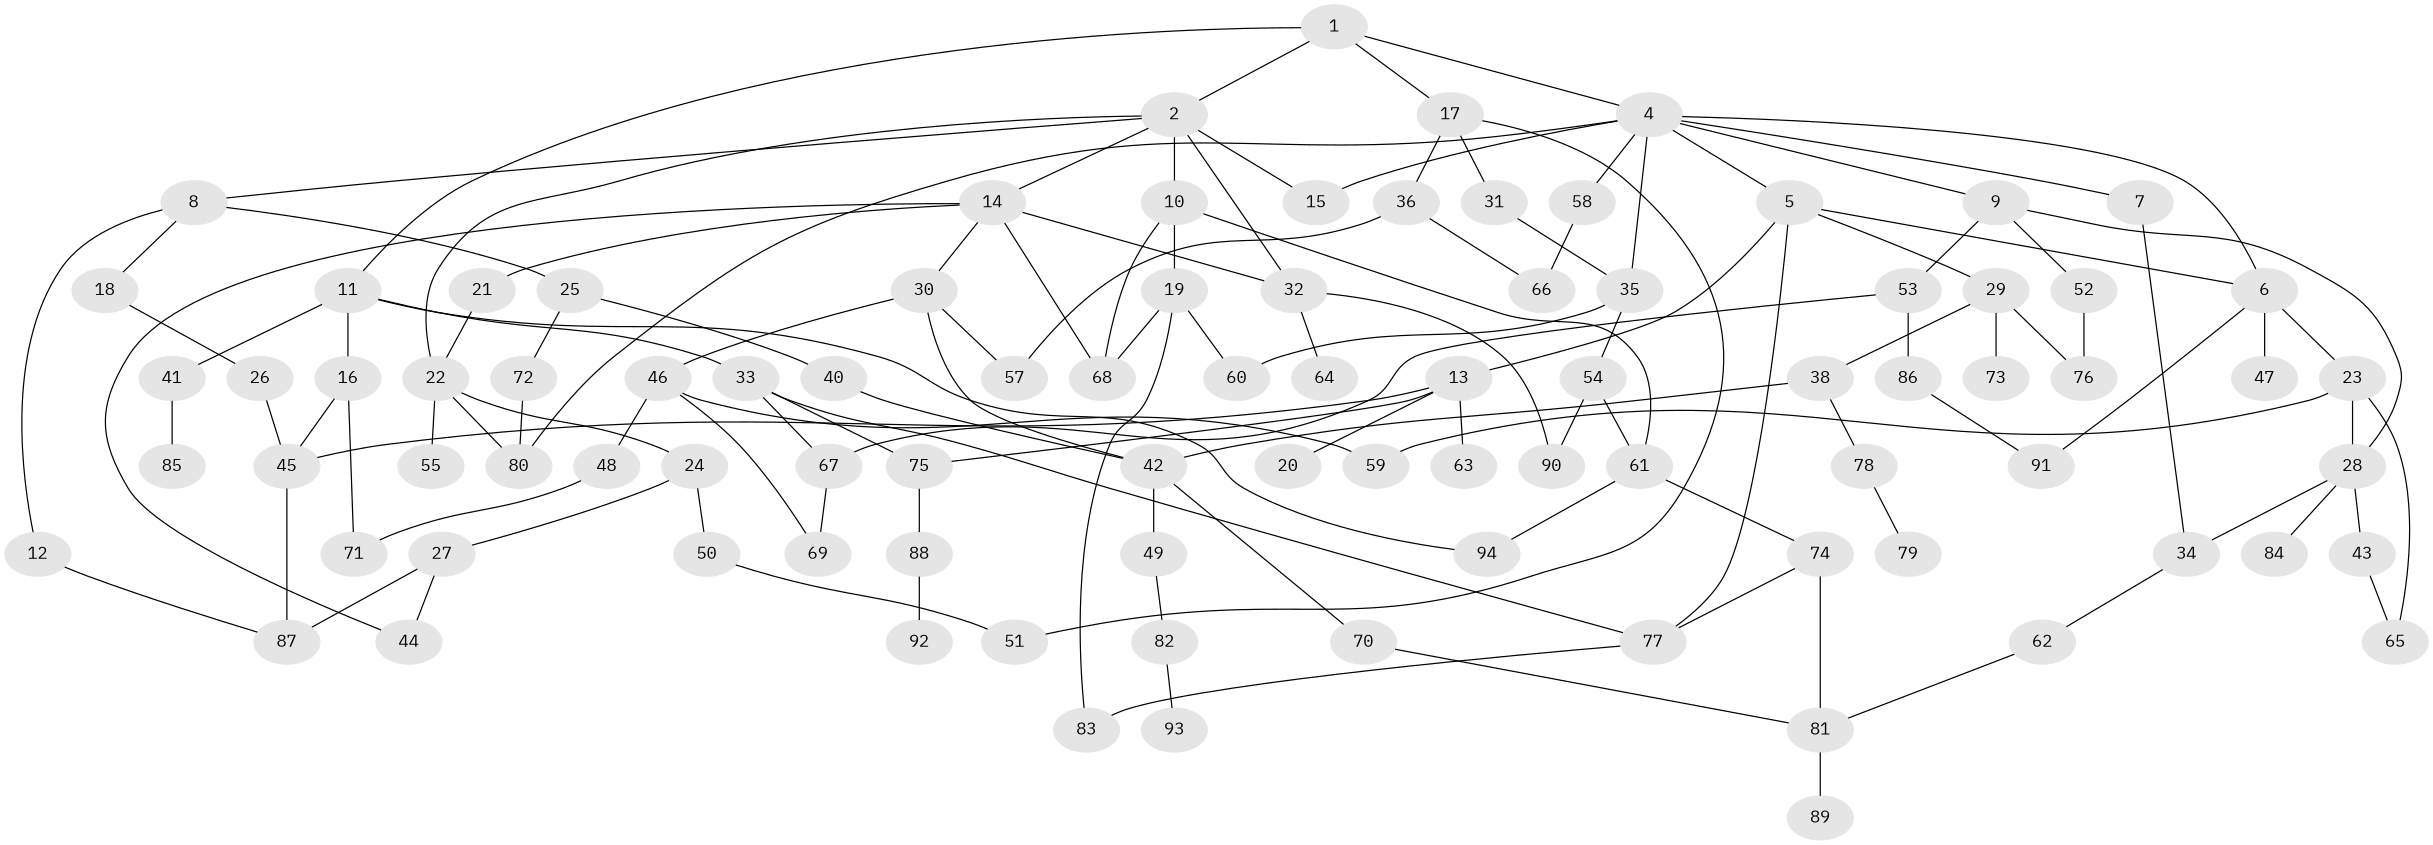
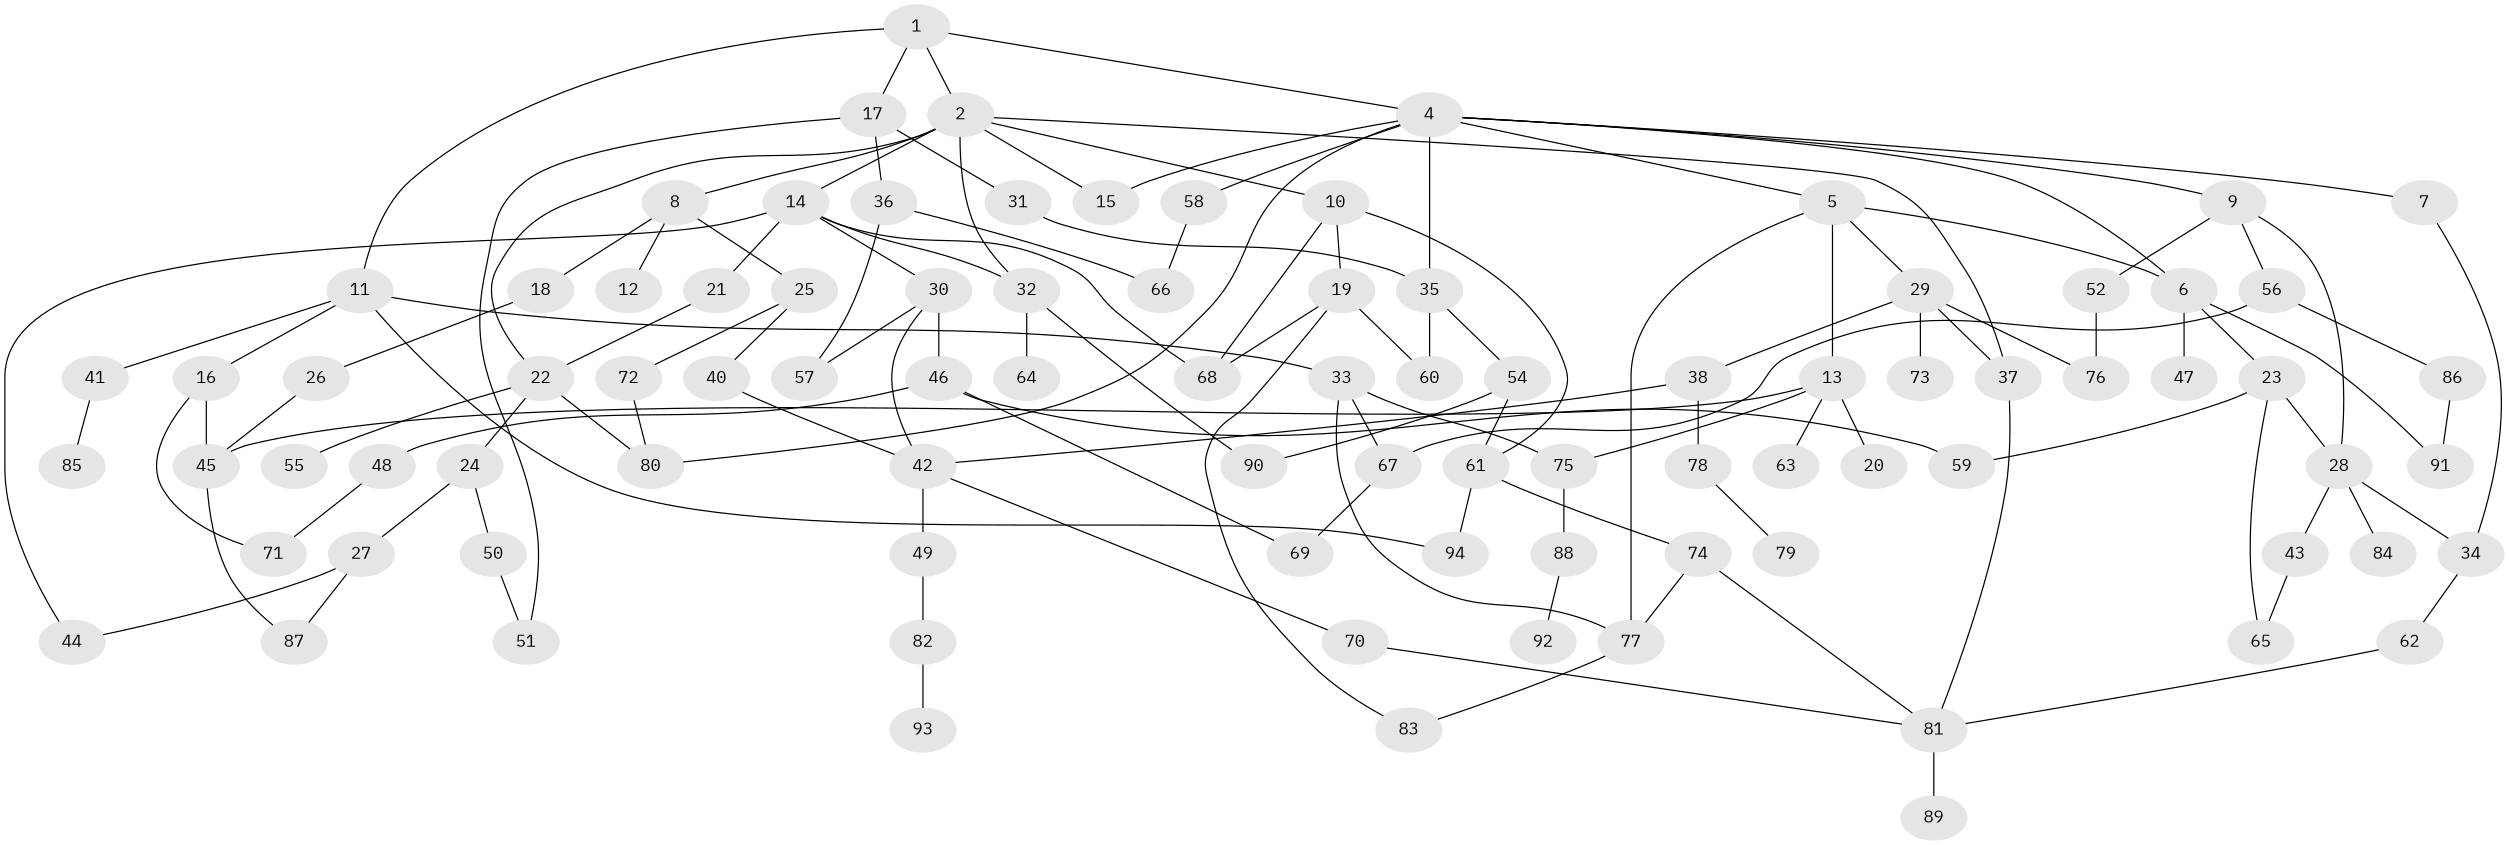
(1908, 291) -> (2272, 291)
none -> (2008, 378)
(160, 601) -> none
